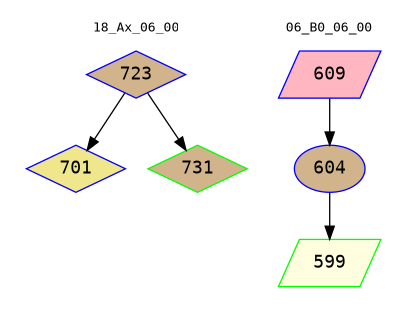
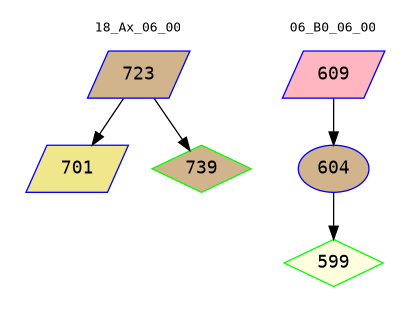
(136, 75) -> (139, 75)
(76, 169) -> (77, 169)
(198, 169) -> (201, 169)
(330, 263) -> (334, 263)
